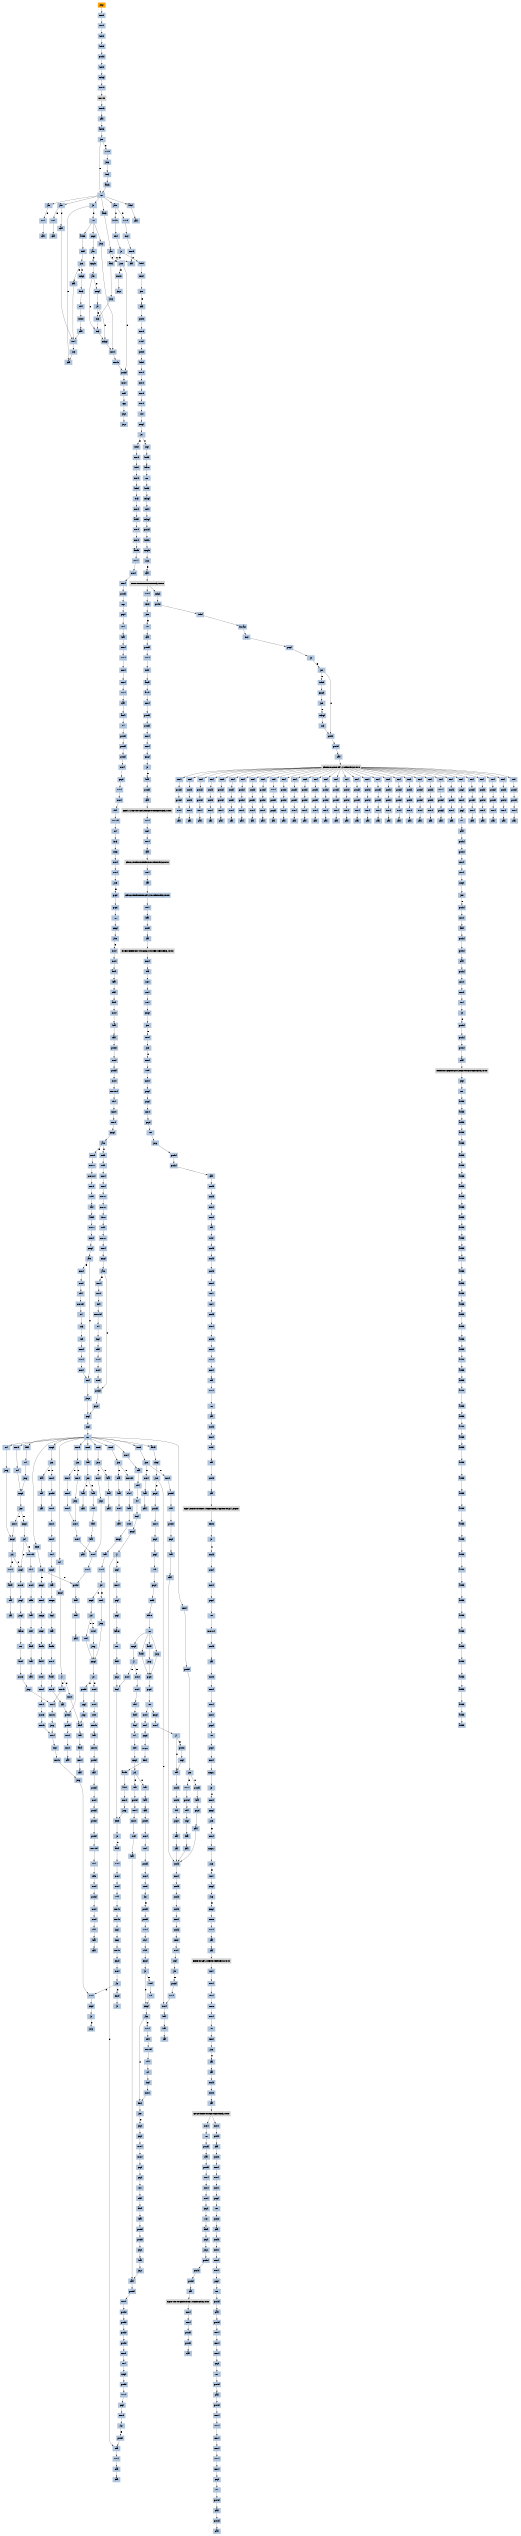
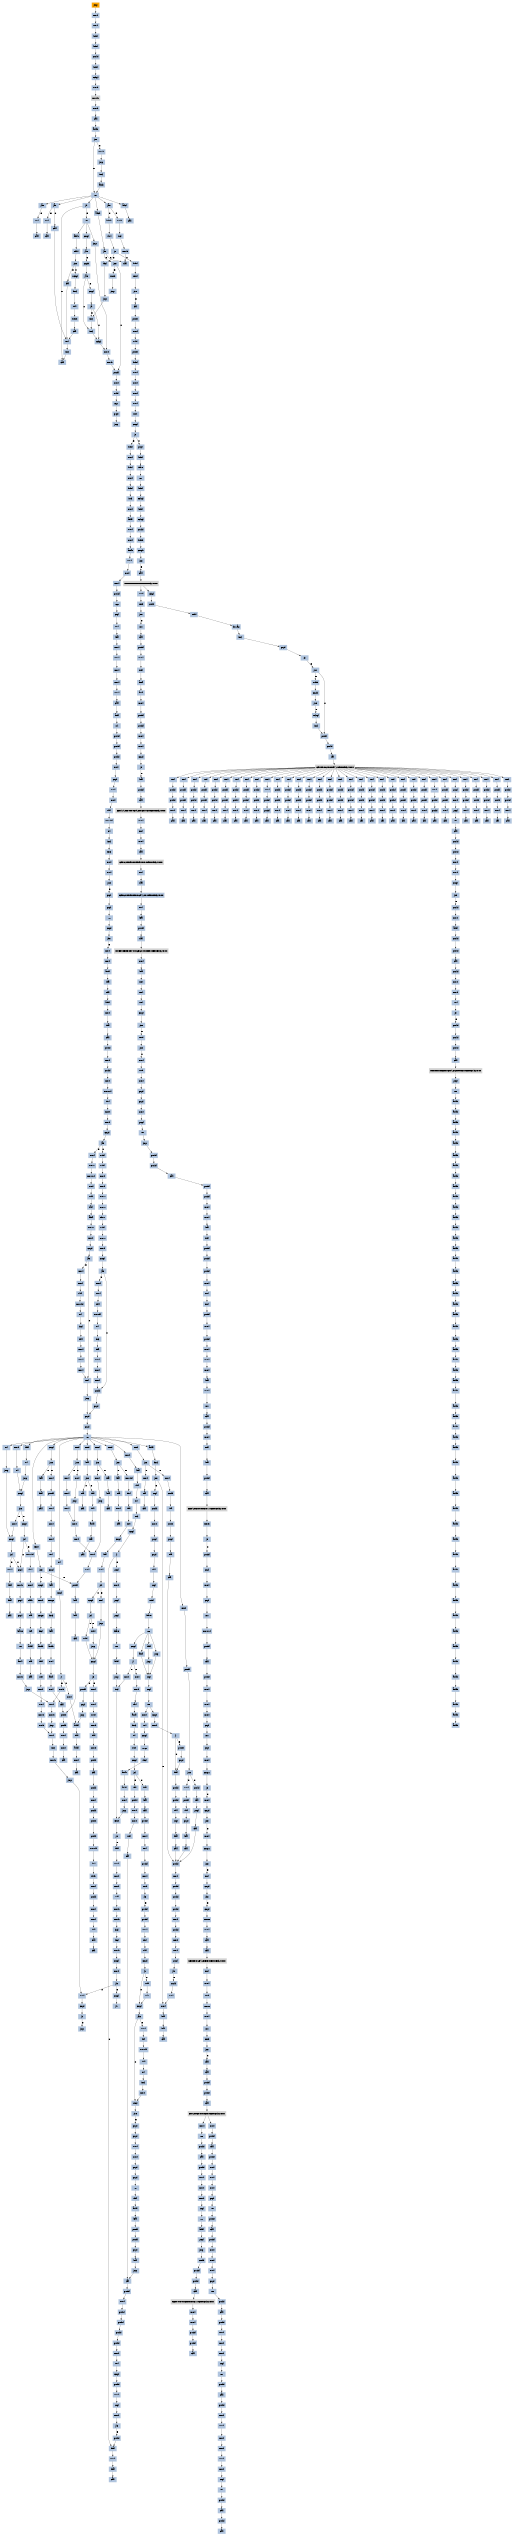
(211, 1509) -> (207, 1509)
